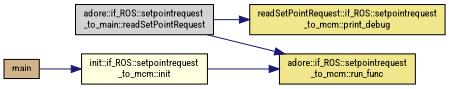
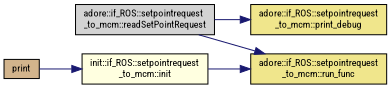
(144, 20) -> (145, 20)
(347, 20) -> (319, 20)
(22, 69) -> (22, 69)
